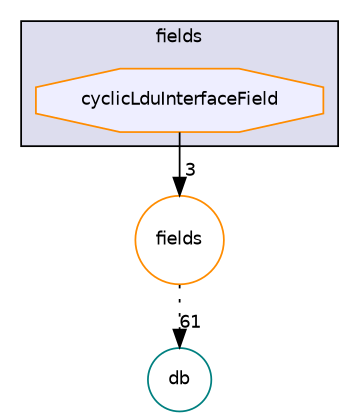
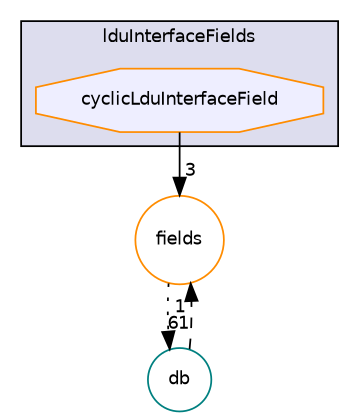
(180, 38) -> (180, 38)
none -> (191, 325)
